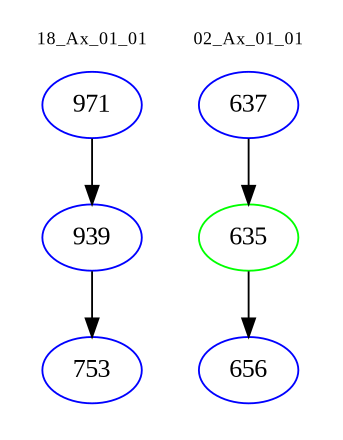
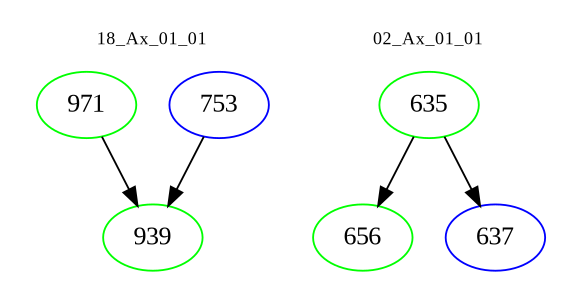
(92, 105) -> (87, 105)
(249, 162) -> (458, 163)
(92, 238) -> (153, 238)
(92, 295) -> (190, 163)
(249, 370) -> (363, 238)
